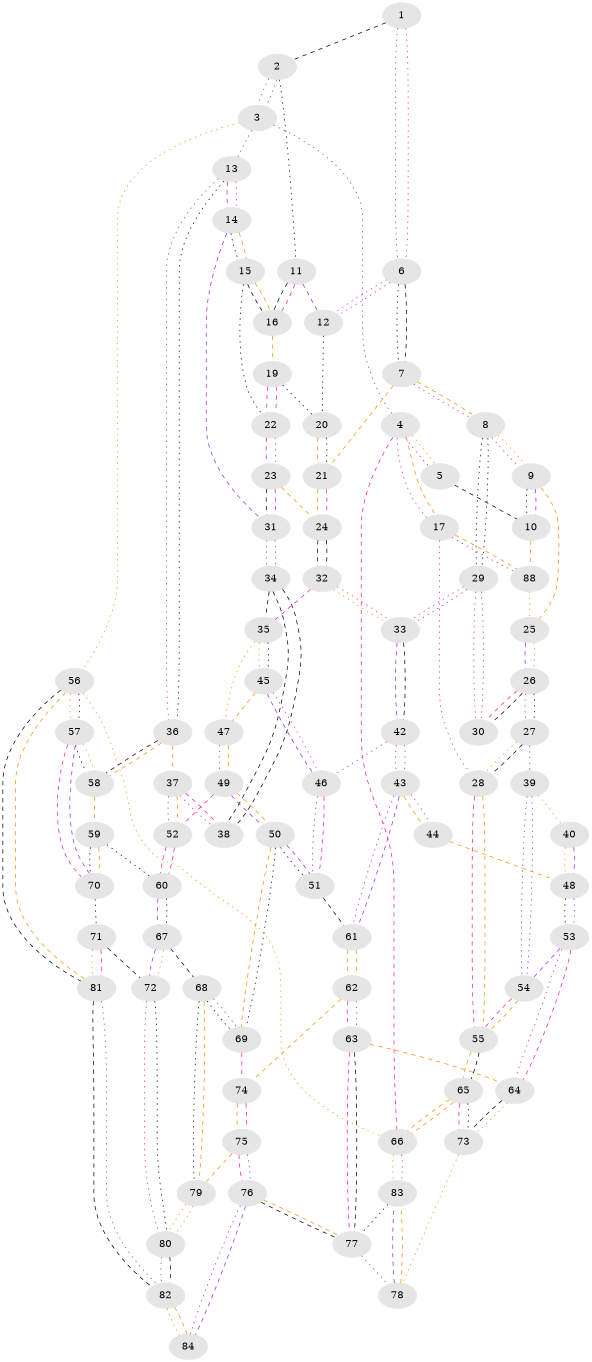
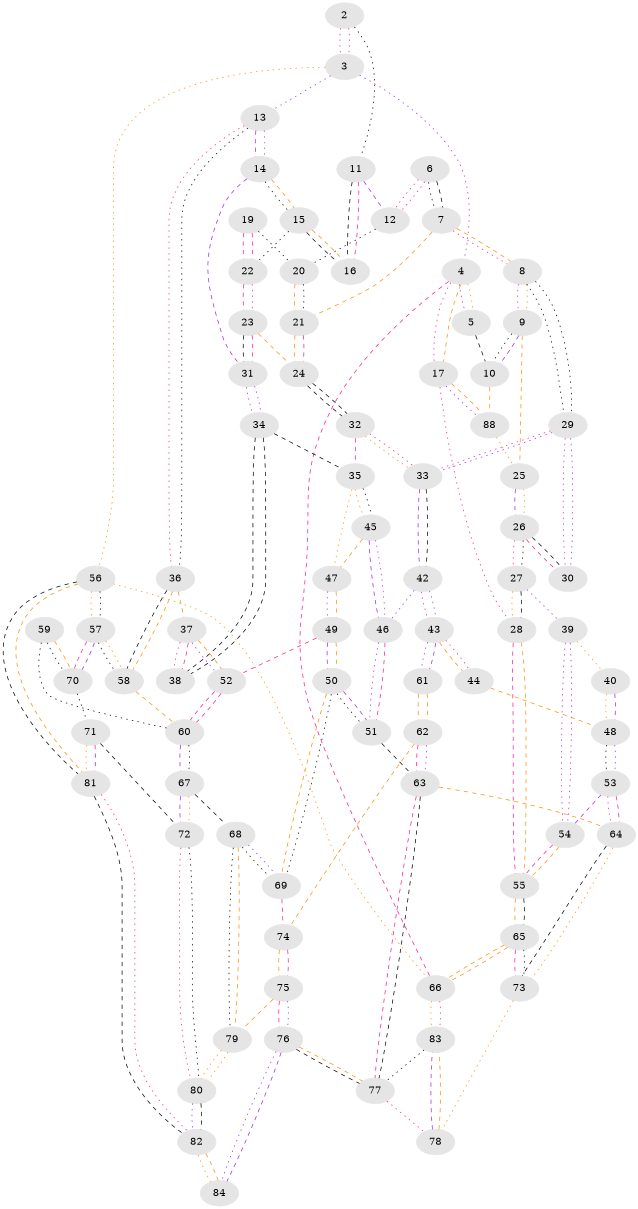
(402, 16) -> none
(272, 349) -> none
(95, 809) -> (154, 707)
(334, 912) -> (396, 758)
